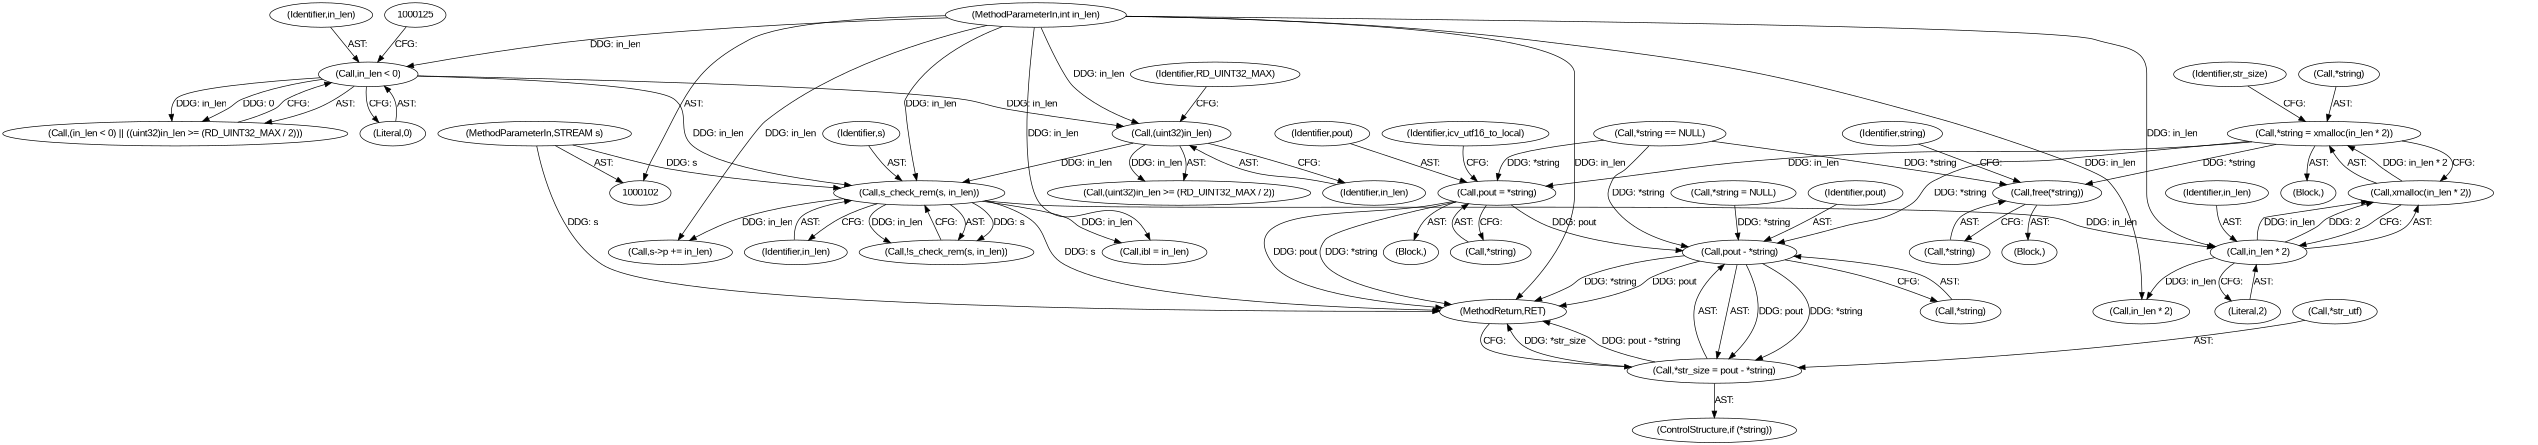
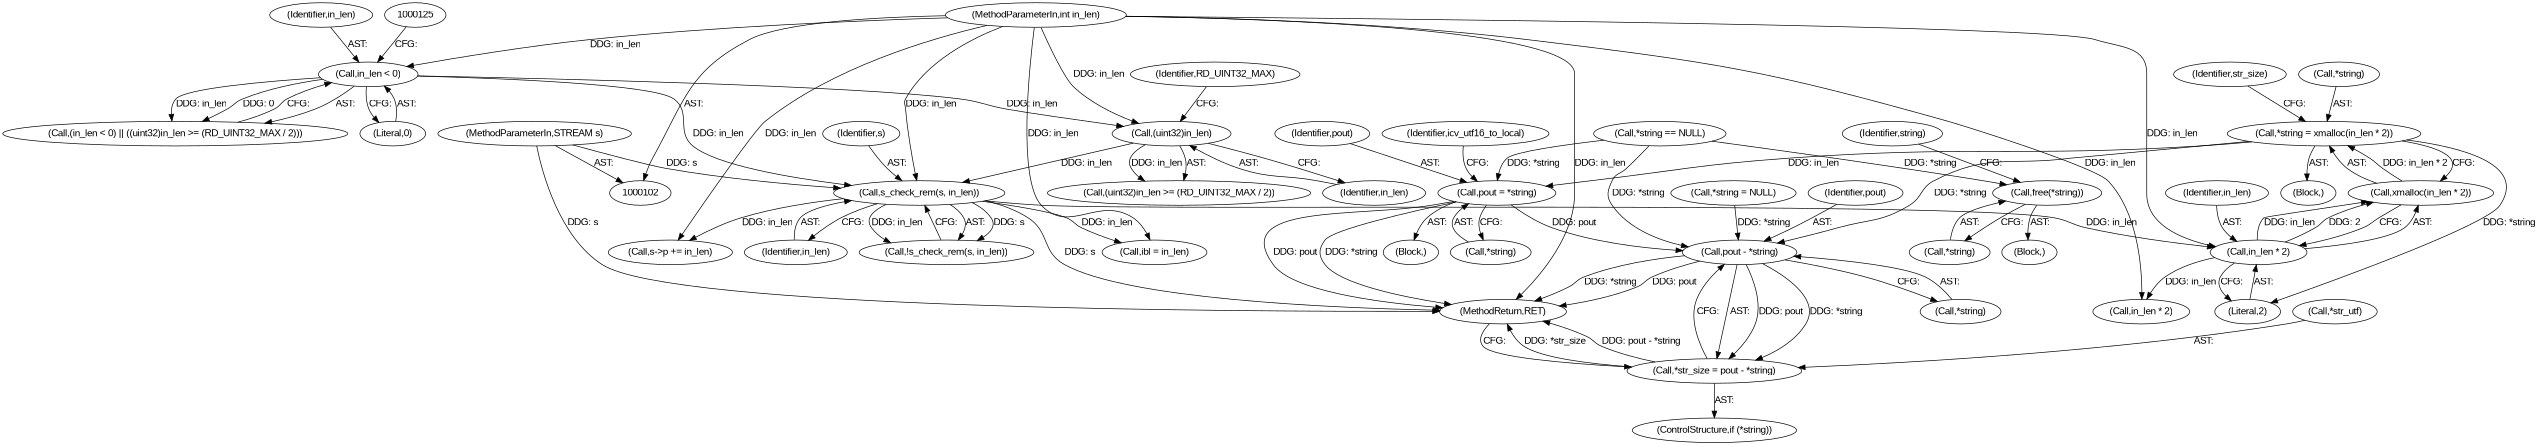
(2184, 164) -> (2454, 232)
(1709, 312) -> (1709, 312)
